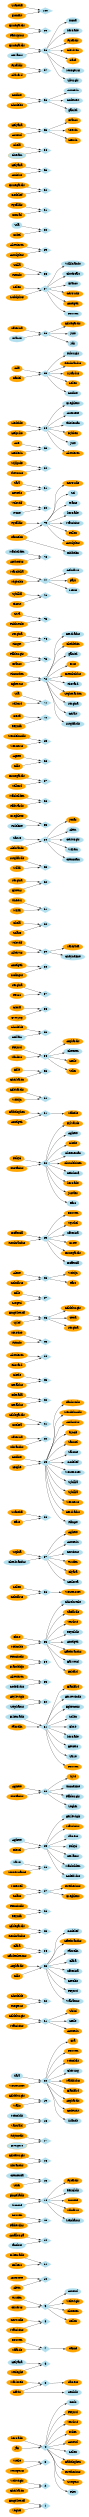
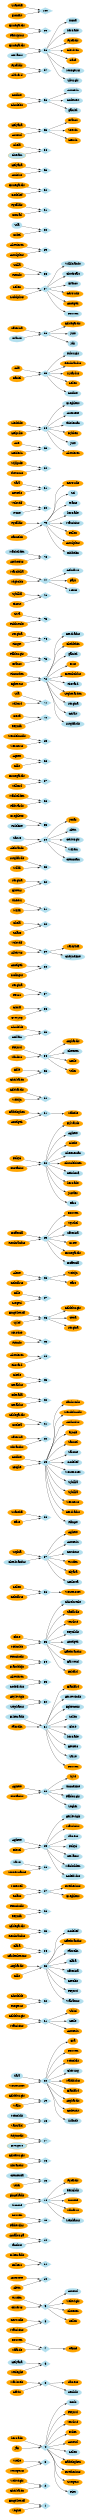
(44, 545) -> (53, 540)
(43, 2393) -> (57, 2387)
